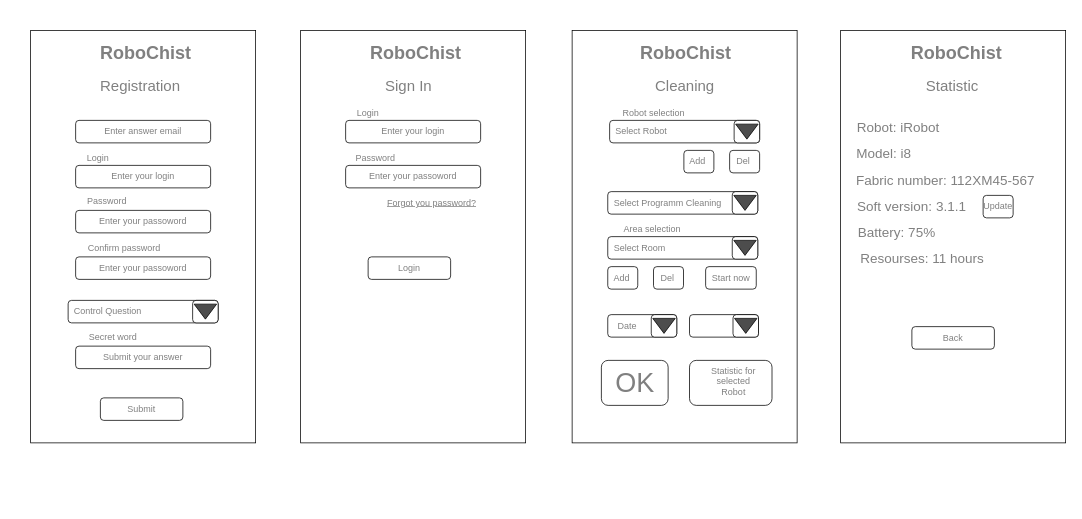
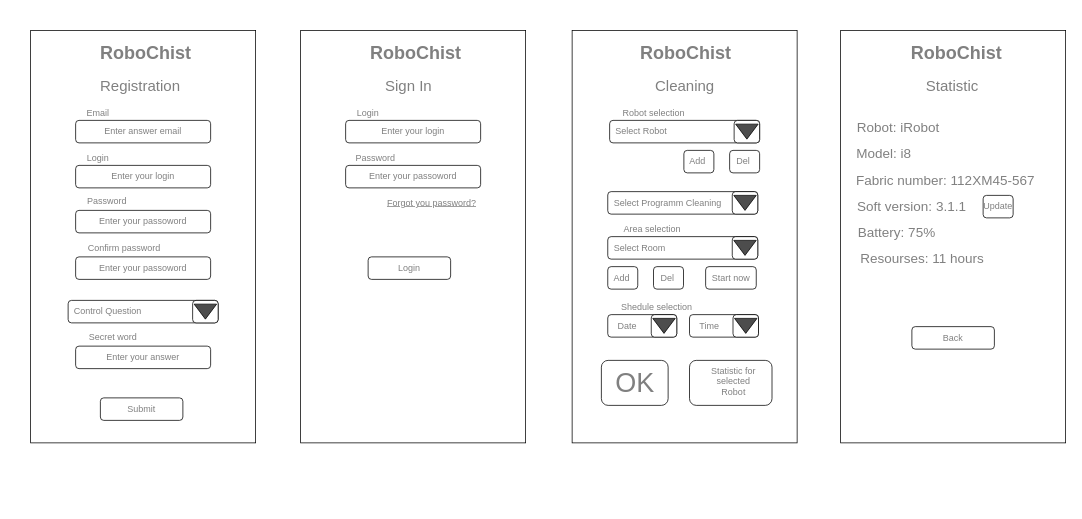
none -> (98, 113)
none -> (656, 307)
none -> (713, 326)
(143, 357) -> (143, 357)
